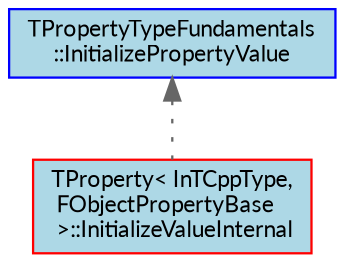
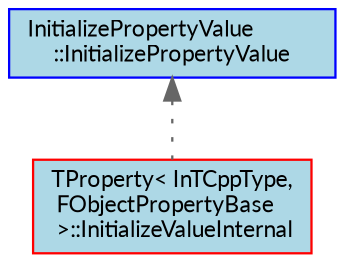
(172, 43) -> (172, 43)
